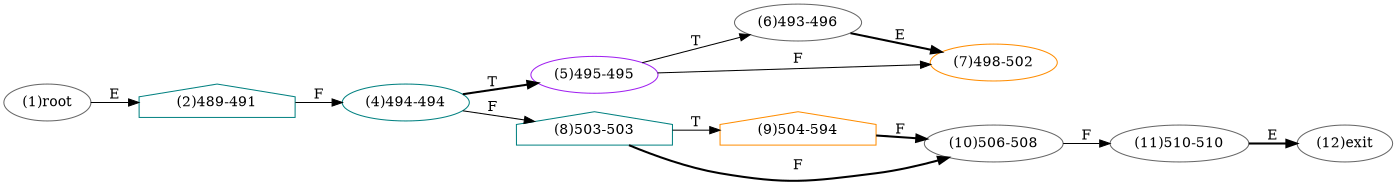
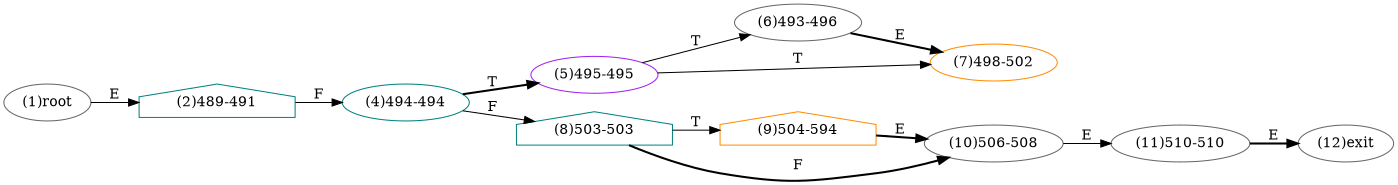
(798, 59) -> (798, 59)
(900, 130) -> (900, 130)
(1087, 136) -> (1087, 136)
